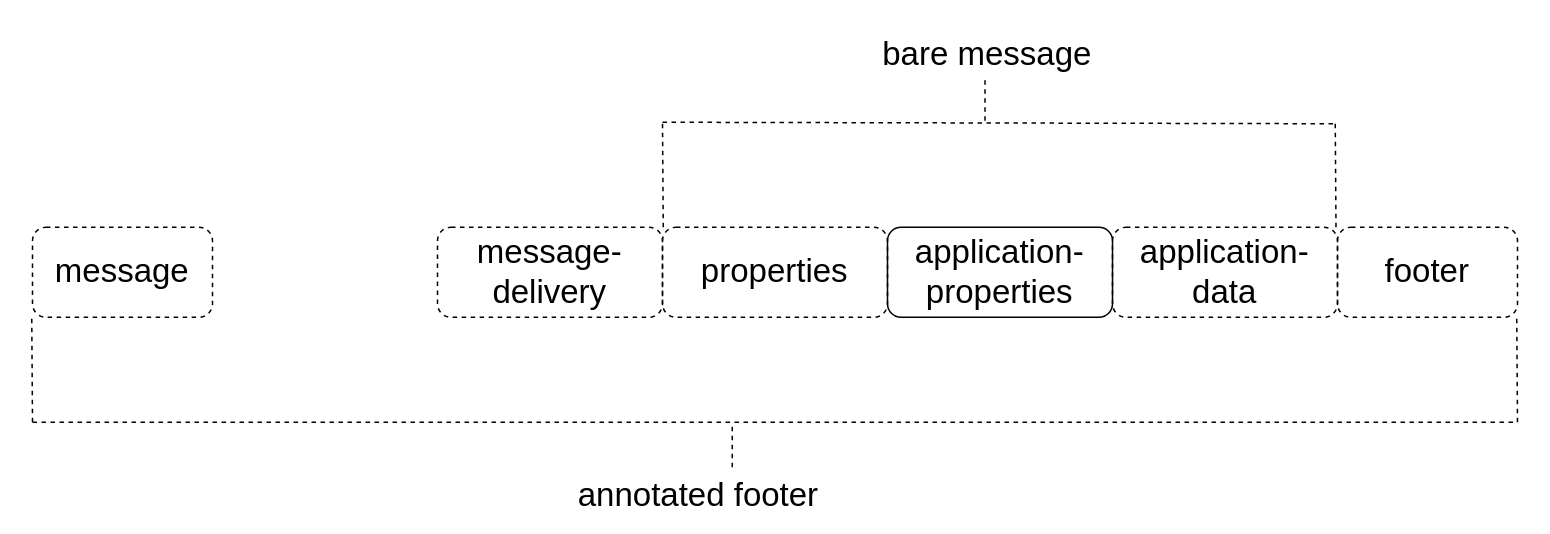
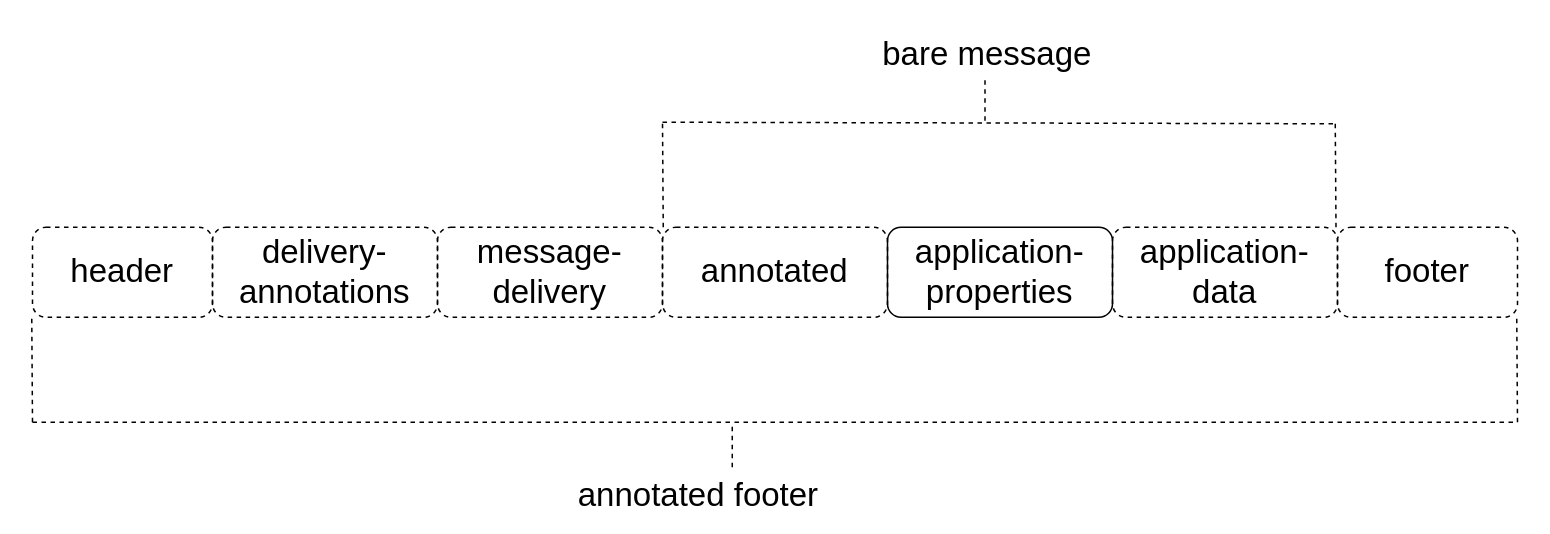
(122, 272) -> (122, 272)
none -> (325, 272)
(775, 272) -> (775, 272)
